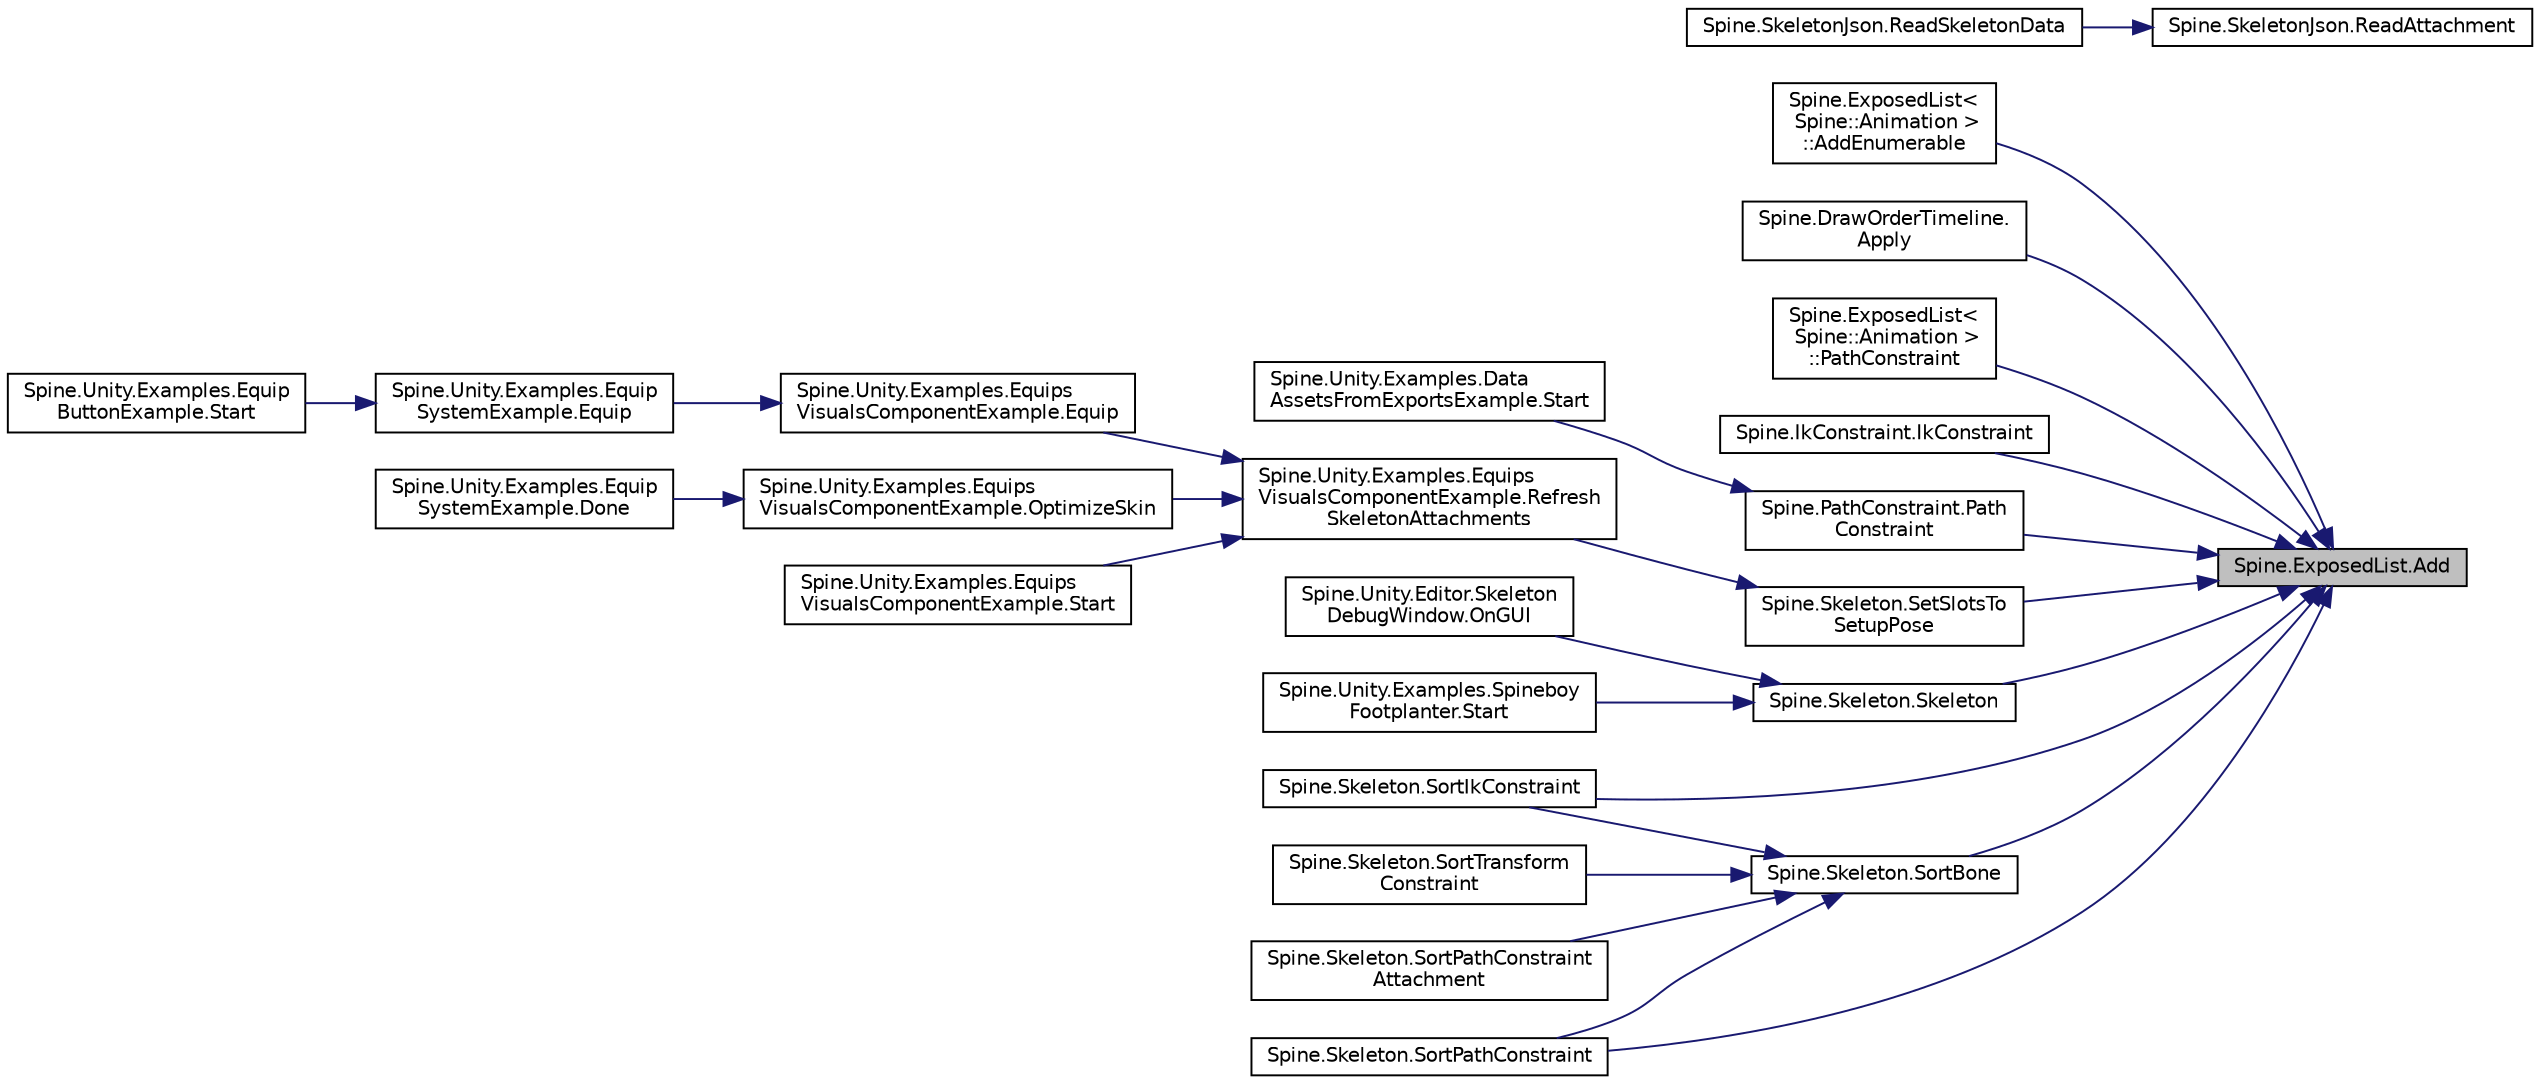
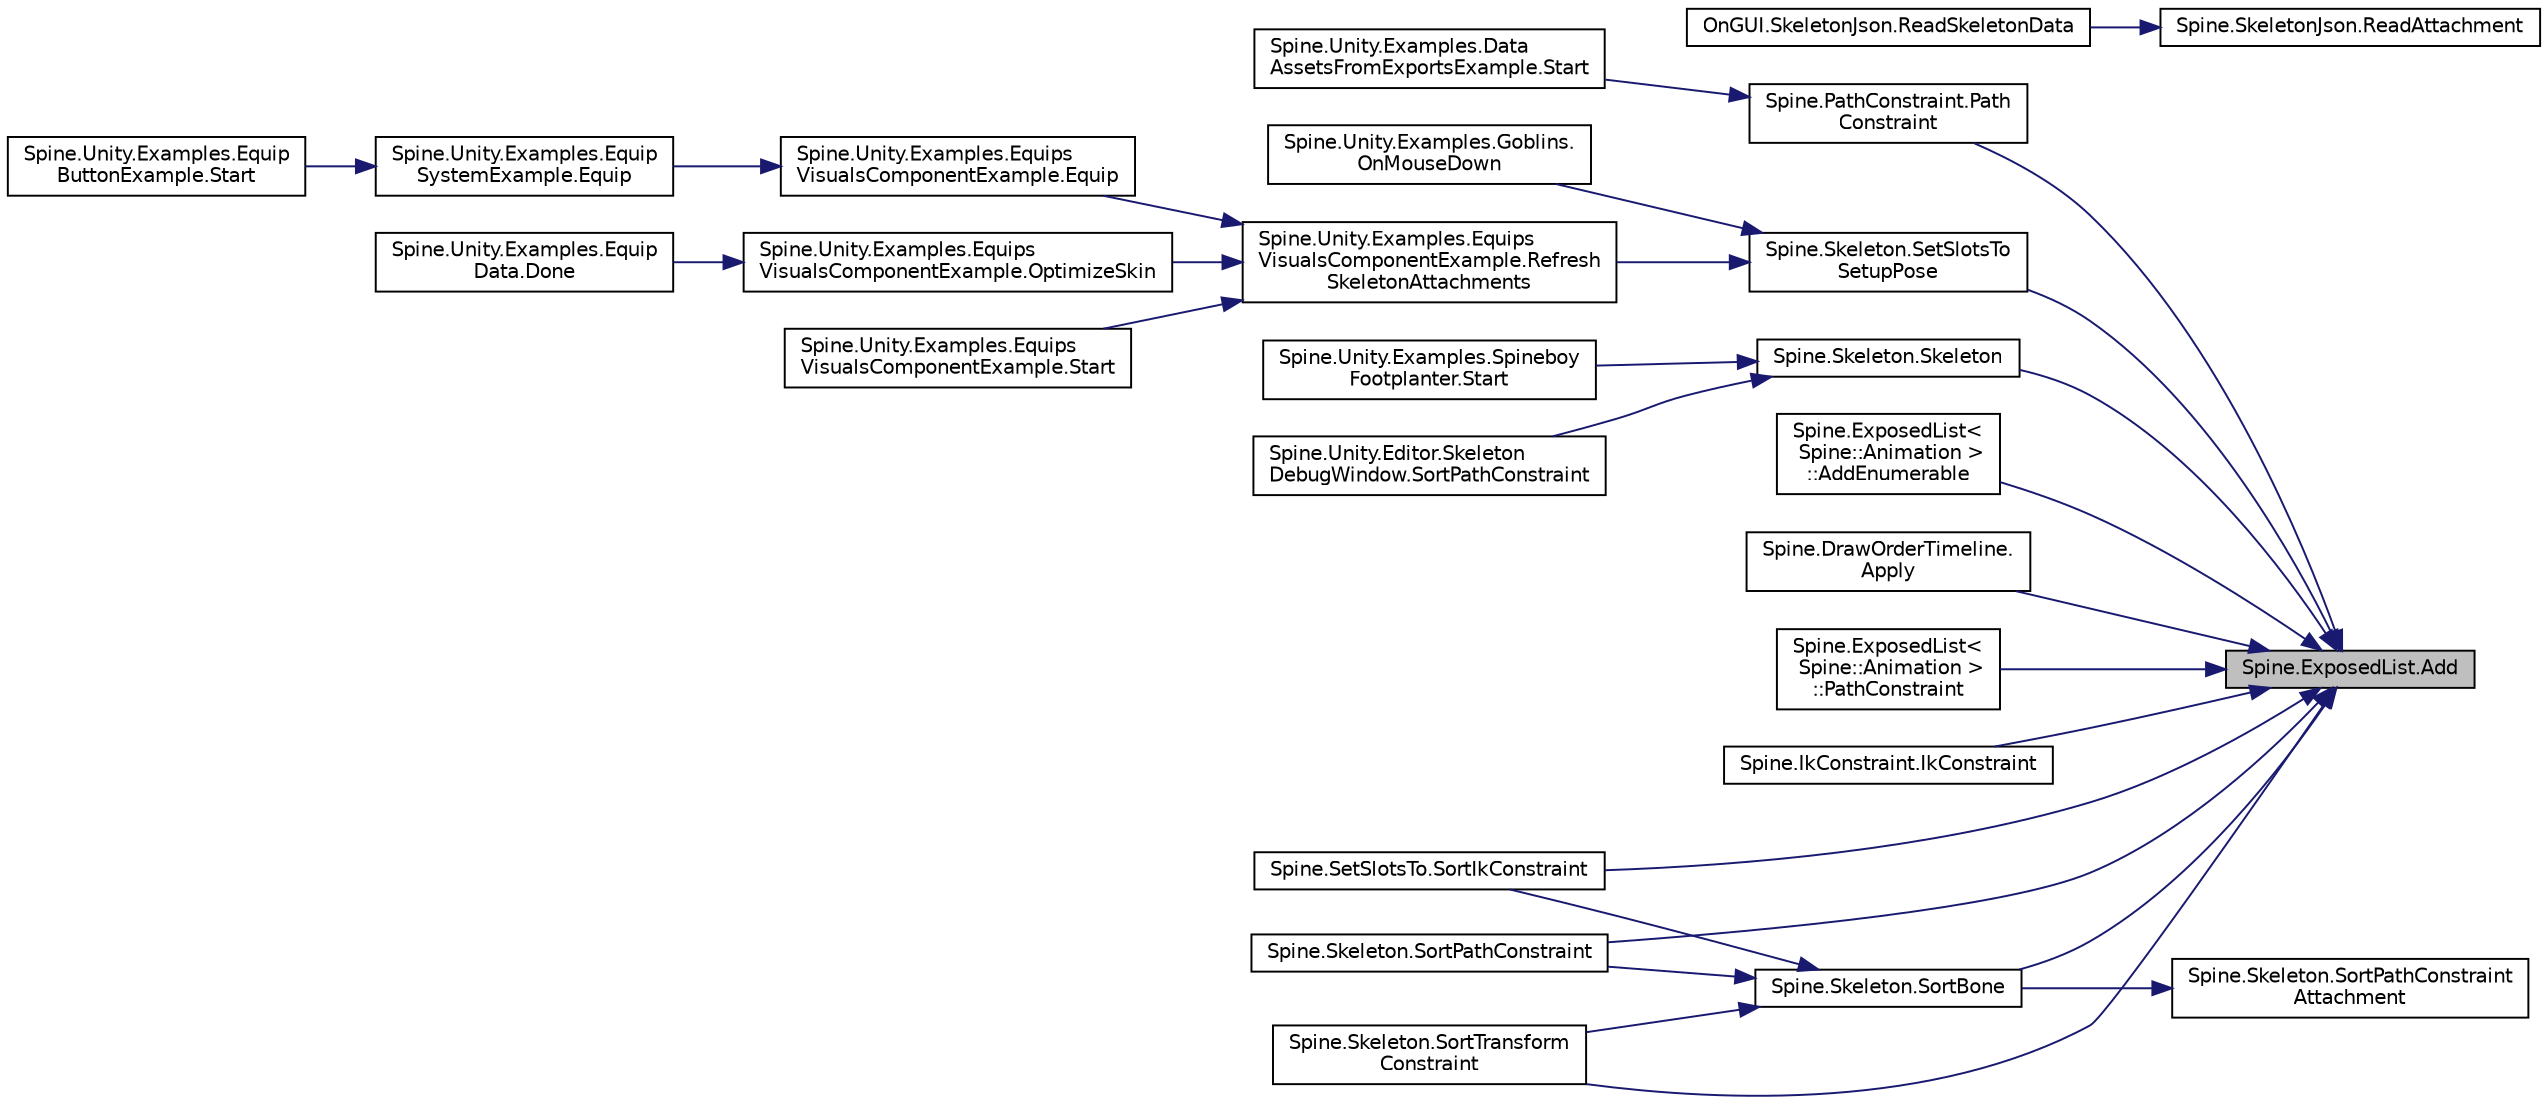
(1885, 27) -> (1888, 27)
none -> (1430, 155)
(524, 499) -> (524, 262)
(1430, 607) -> (1430, 466)
(1430, 789) -> (1430, 871)
(1673, 919) -> (2087, 988)
none -> (2037, 1050)
